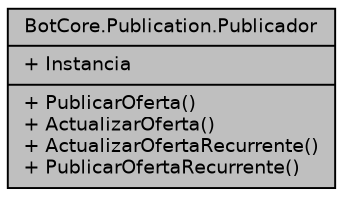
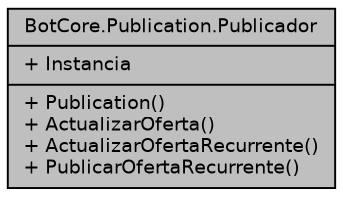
(110, 103) -> (95, 103)
